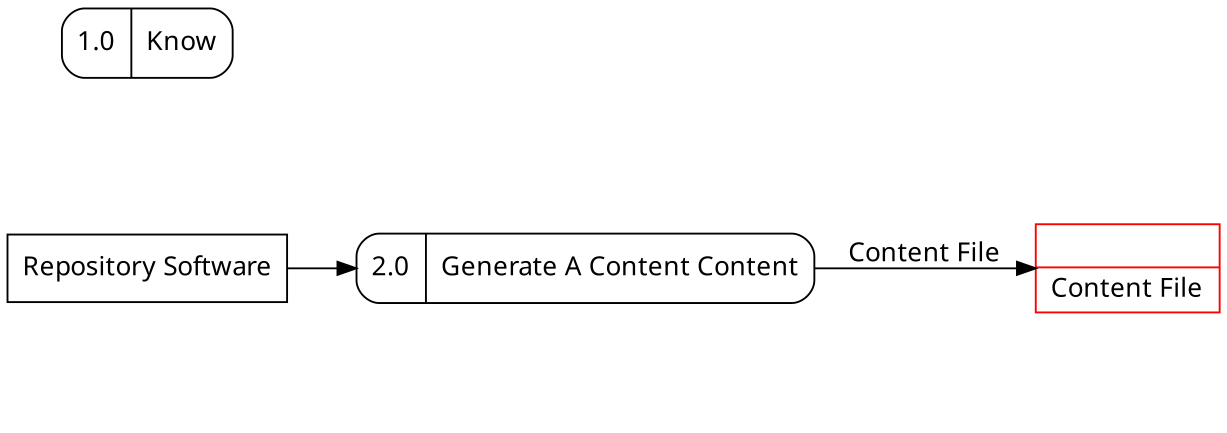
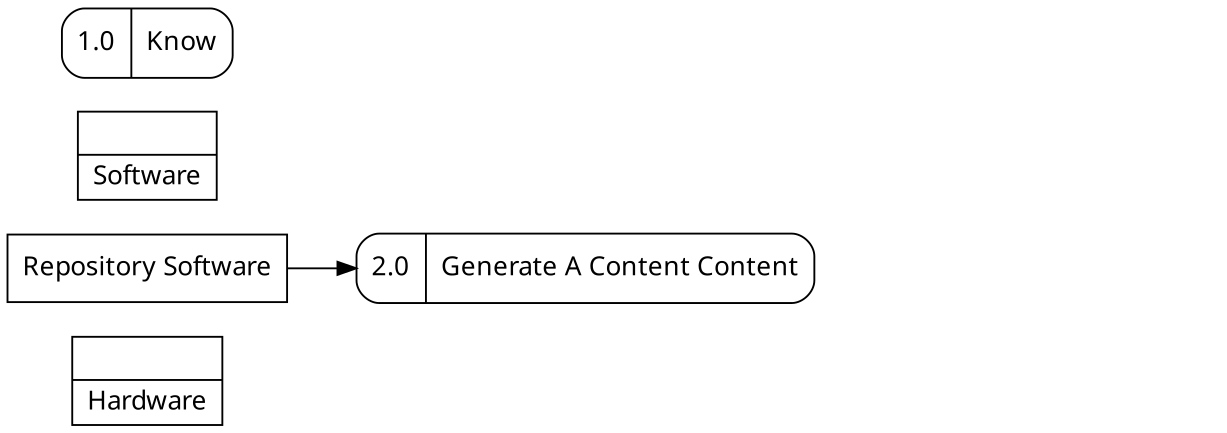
none -> (147, 156)
(1128, 268) -> none
none -> (147, 381)
